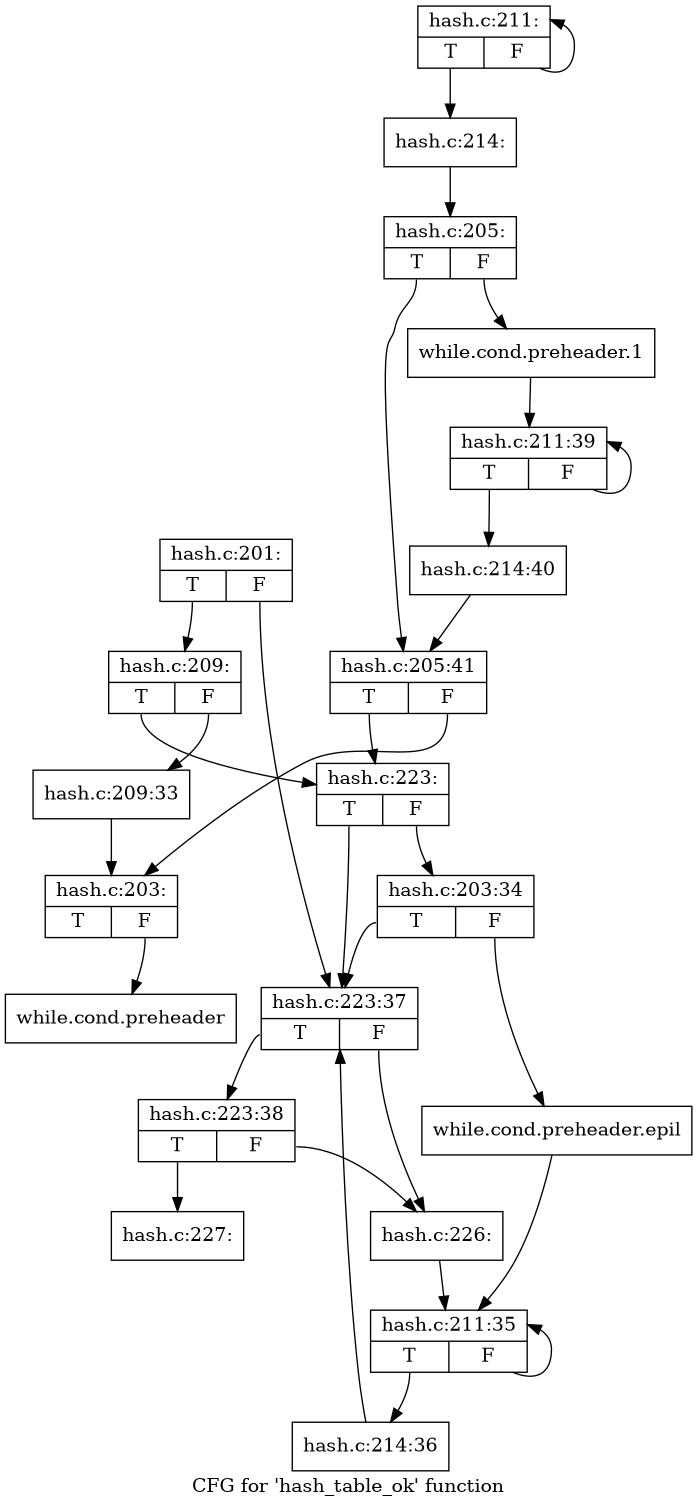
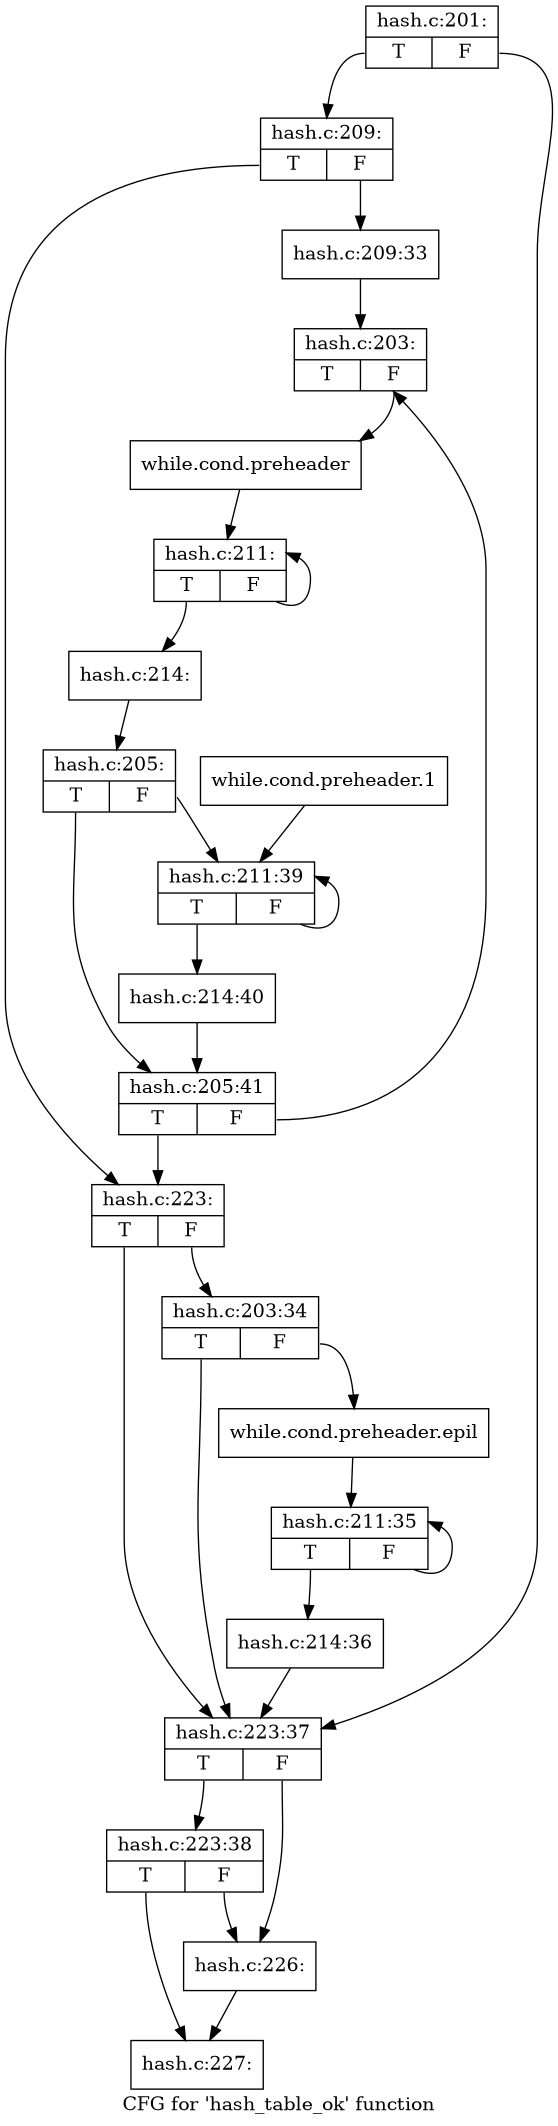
(488, 300) -> (194, 823)
none -> (235, 508)
(442, 1278) -> (226, 2009)
